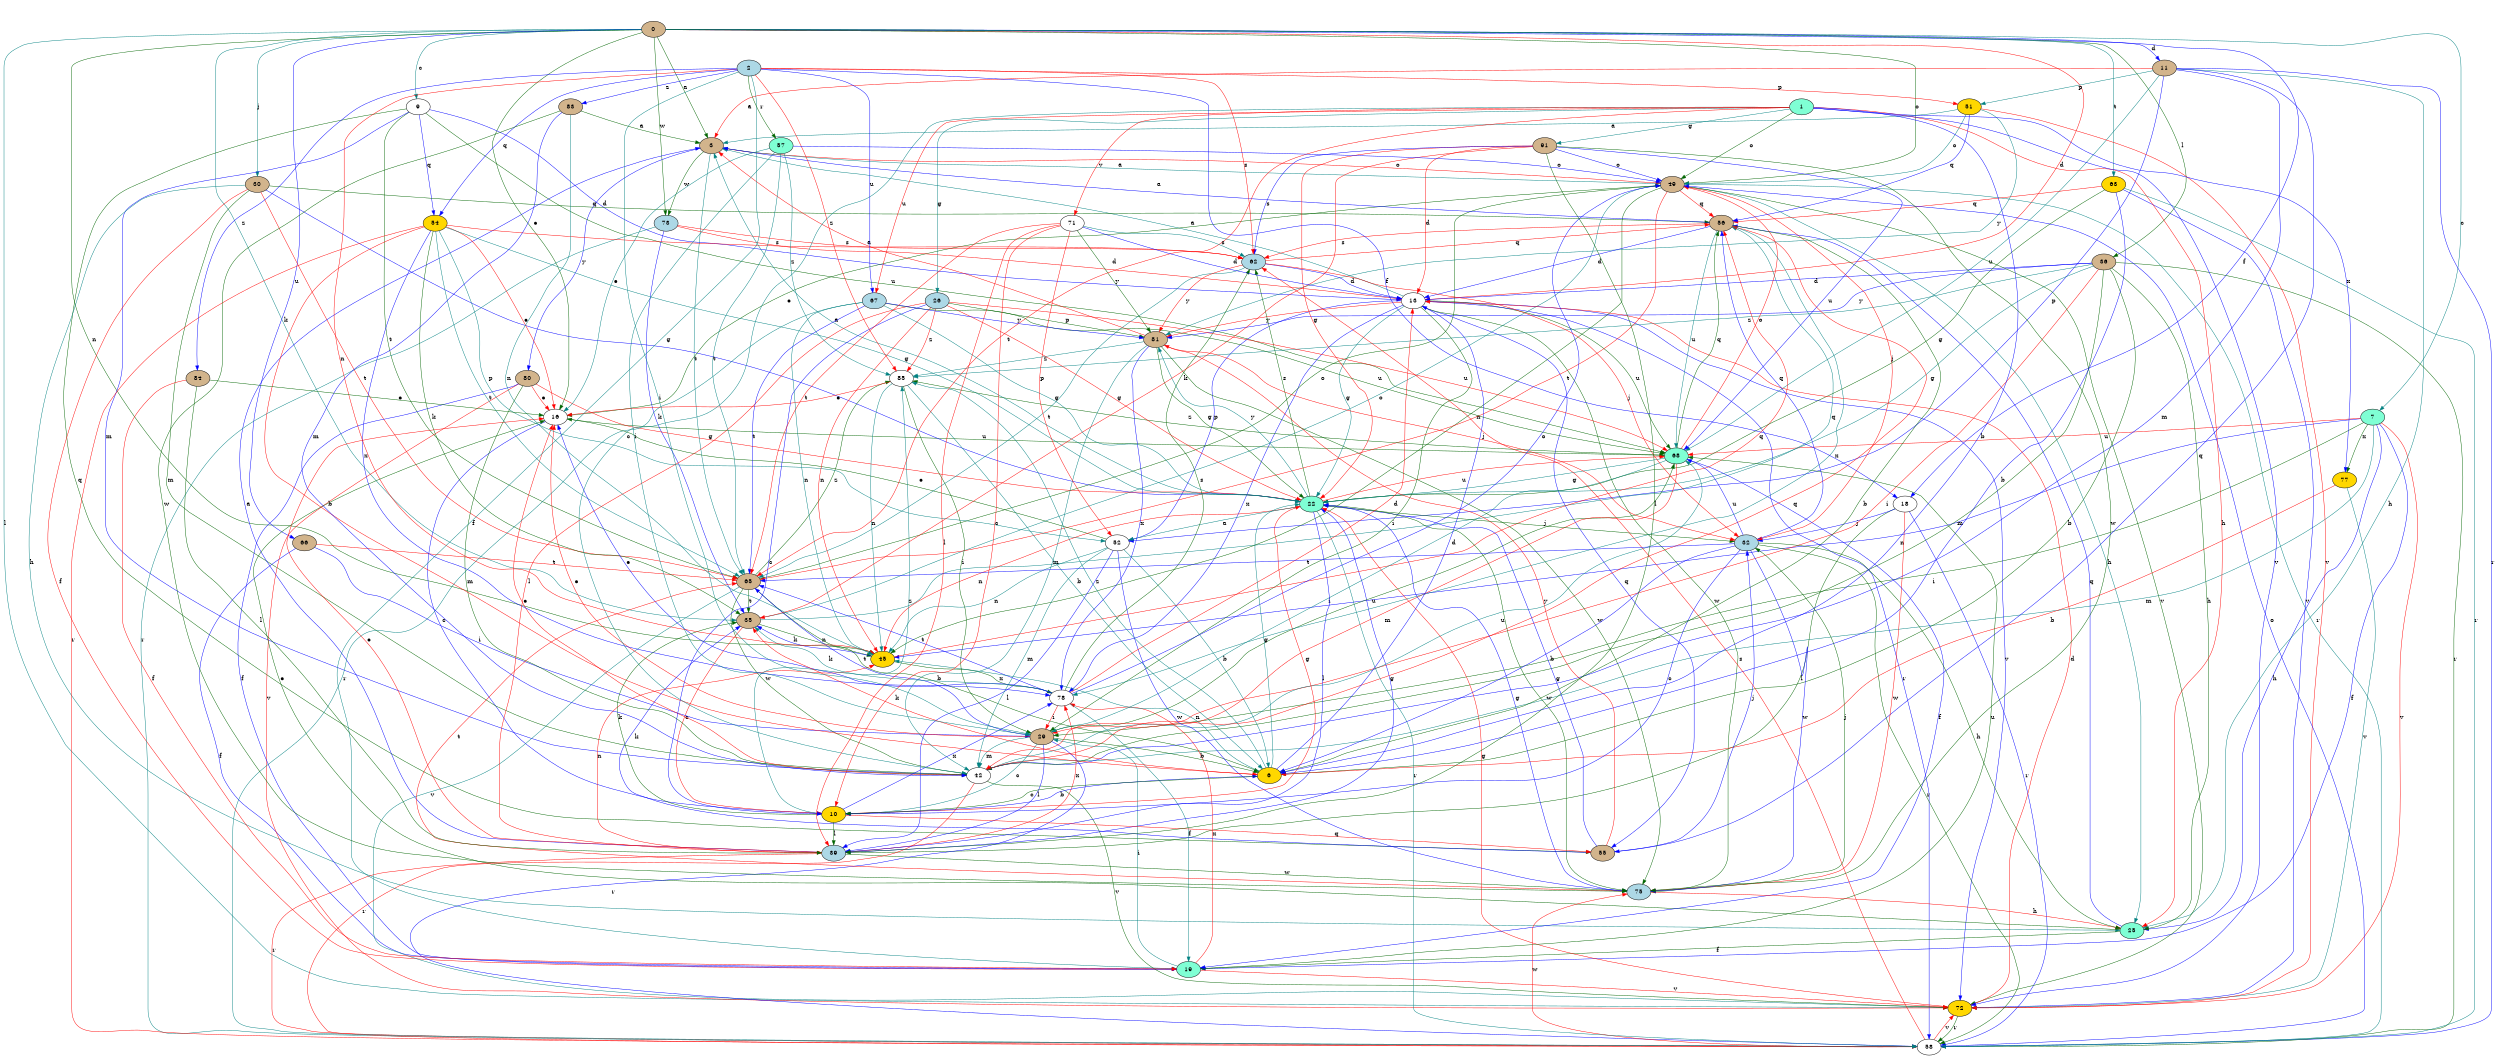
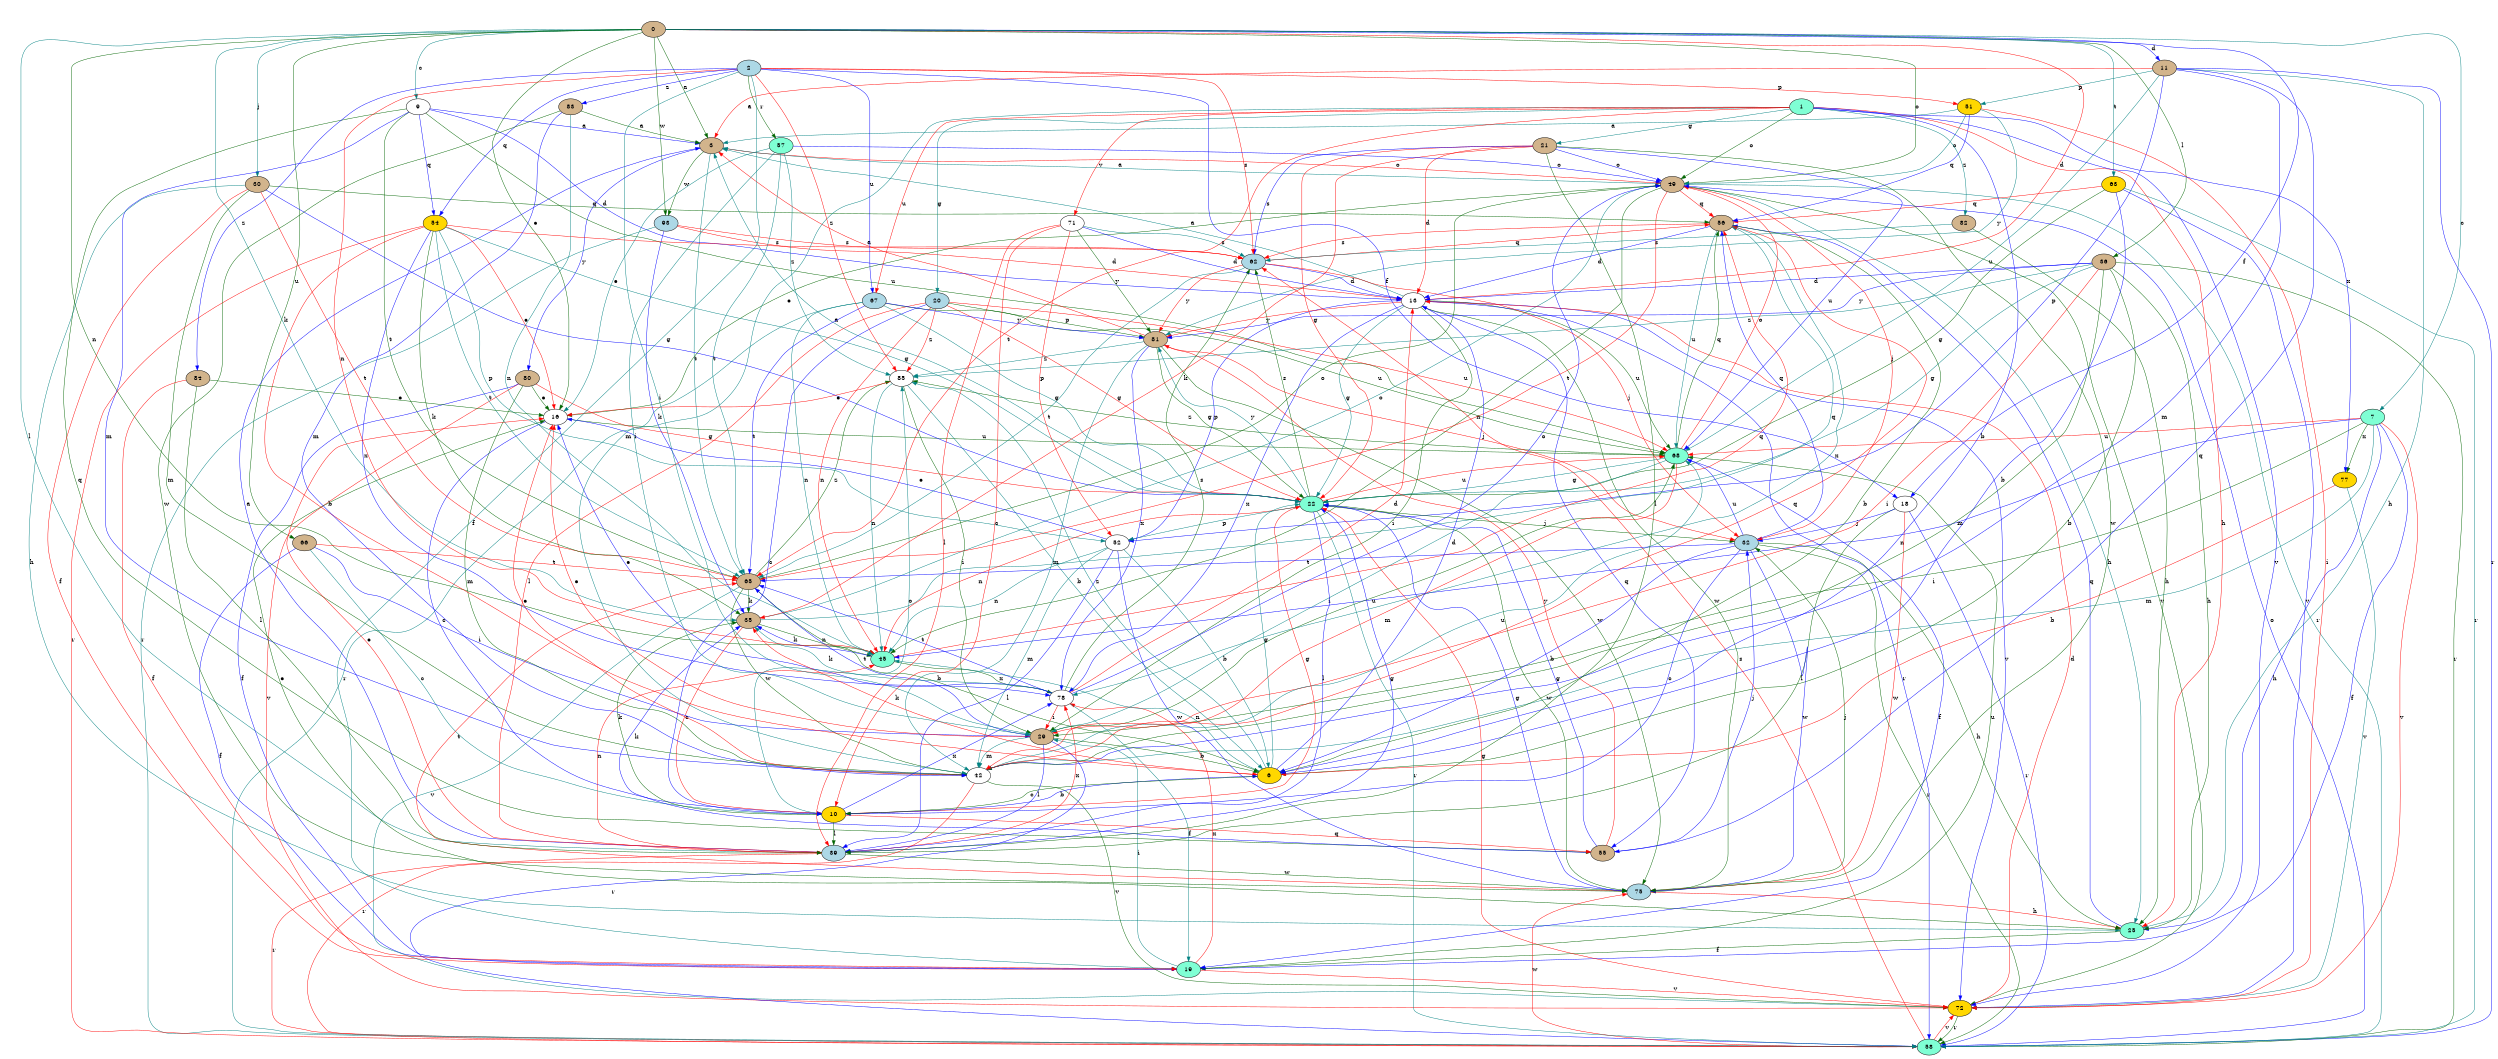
(294, 137) -> (294, 137)
(1545, 146) -> (1545, 146)
(1218, 196) -> (563, 126)
(666, 223) -> (666, 223)
none -> (1964, 223)
(937, 301) -> (937, 301)
(851, 348) -> none
(539, 397) -> (539, 397)
(629, 437) -> (629, 437)
(854, 472) -> (854, 472)
(1225, 523) -> (1225, 523)
(2327, 562) -> (2327, 562)
(751, 601) -> (751, 601)
(910, 601) -> (910, 601)
(883, 659) -> (883, 659)
(953, 800) -> (517, 769)
(291, 964) -> (24, 421)
(1929, 1047) -> (1929, 1047)
